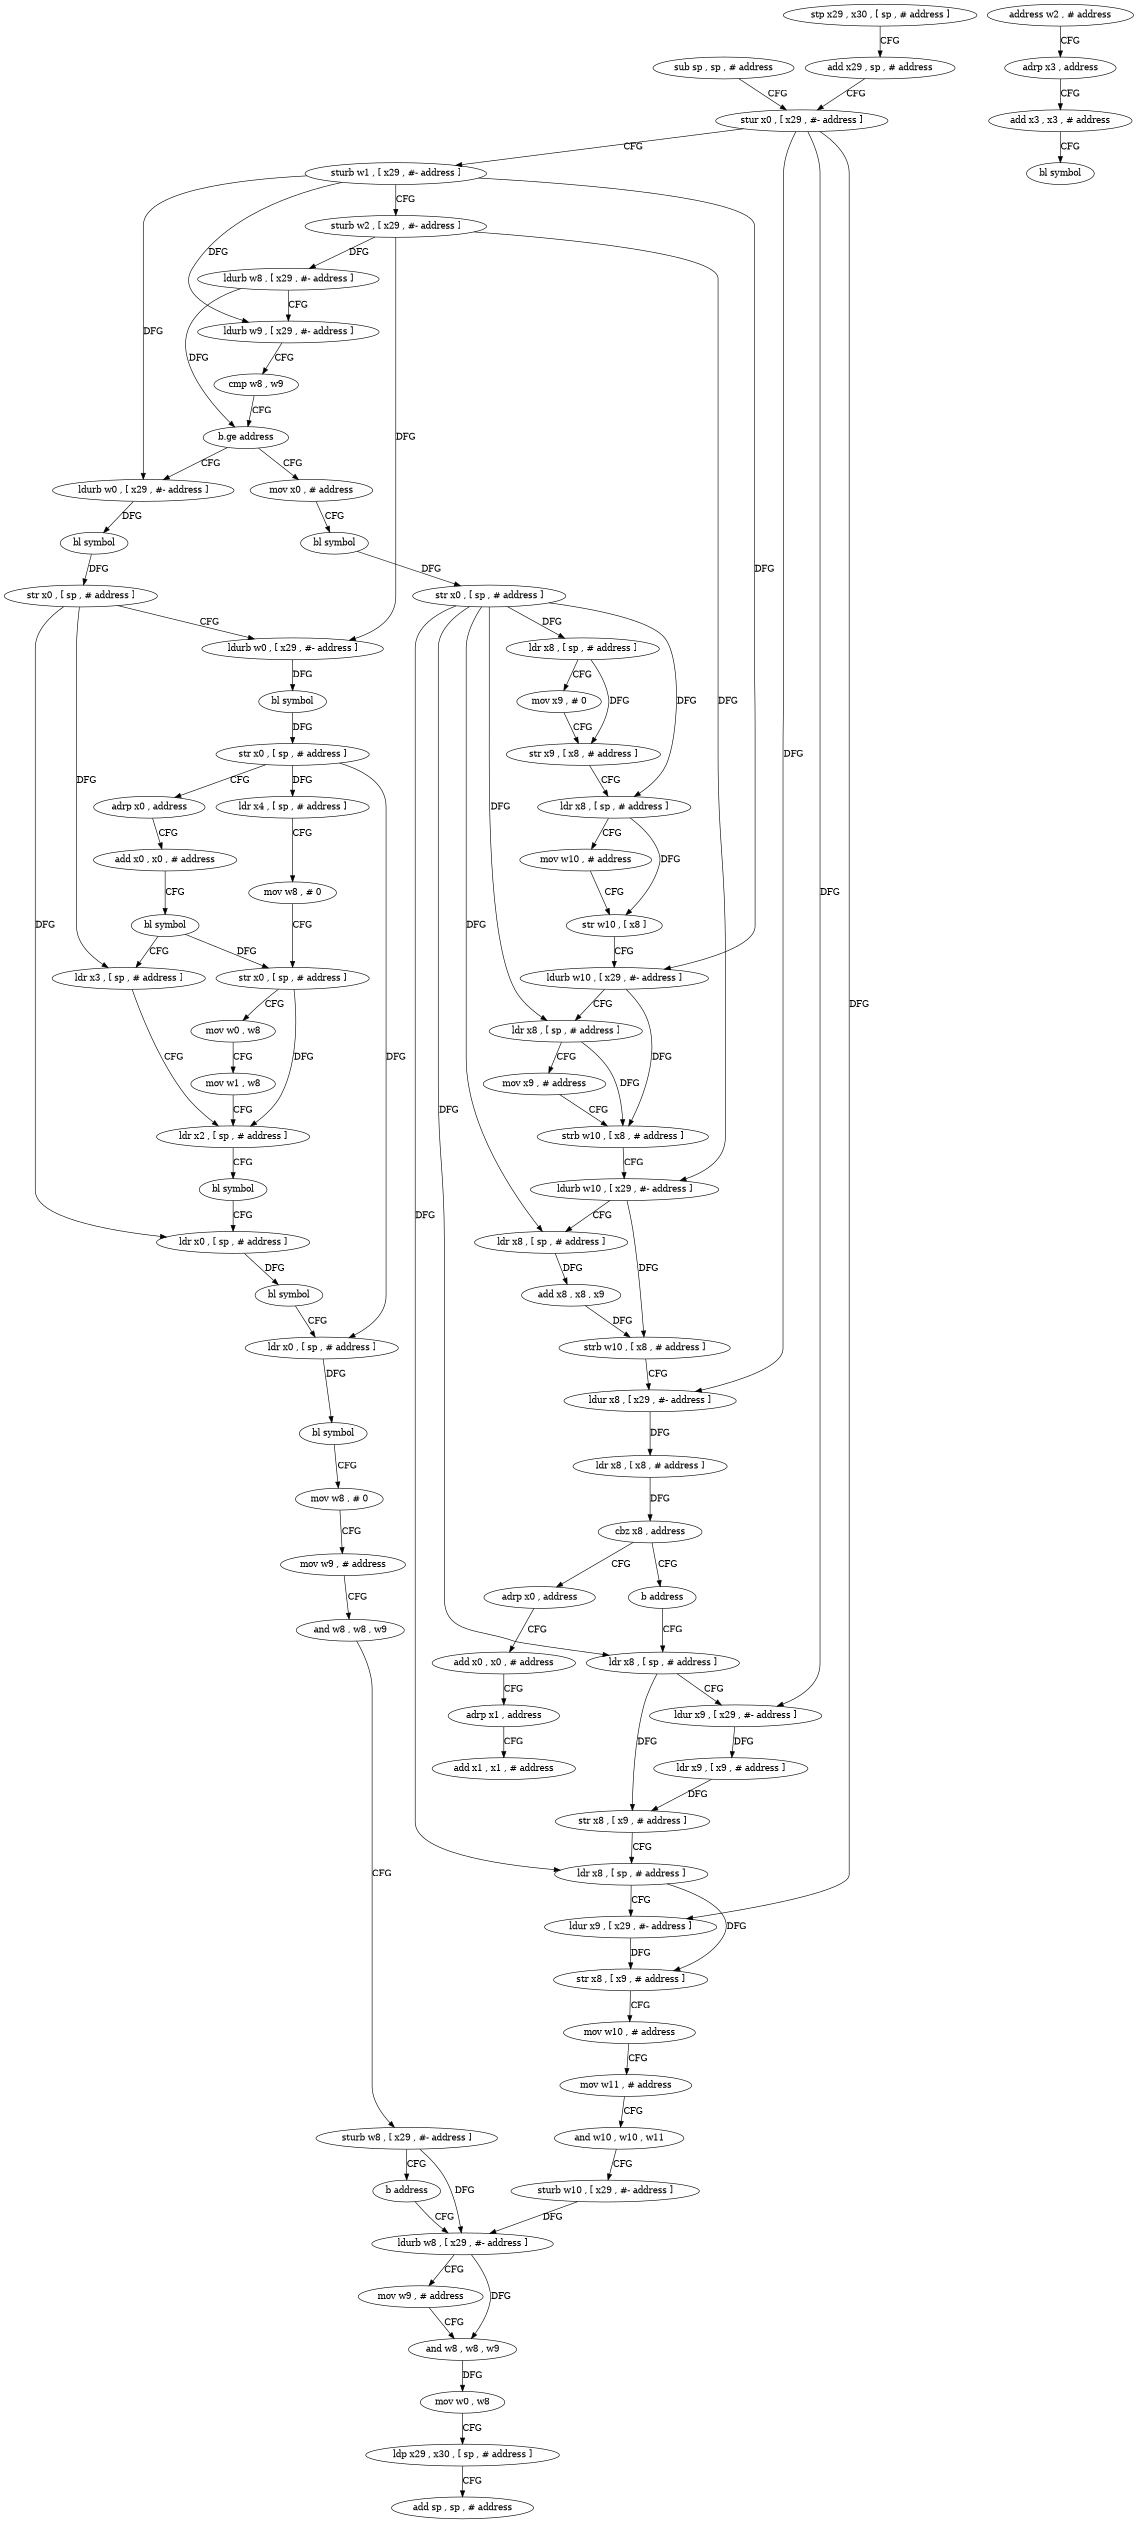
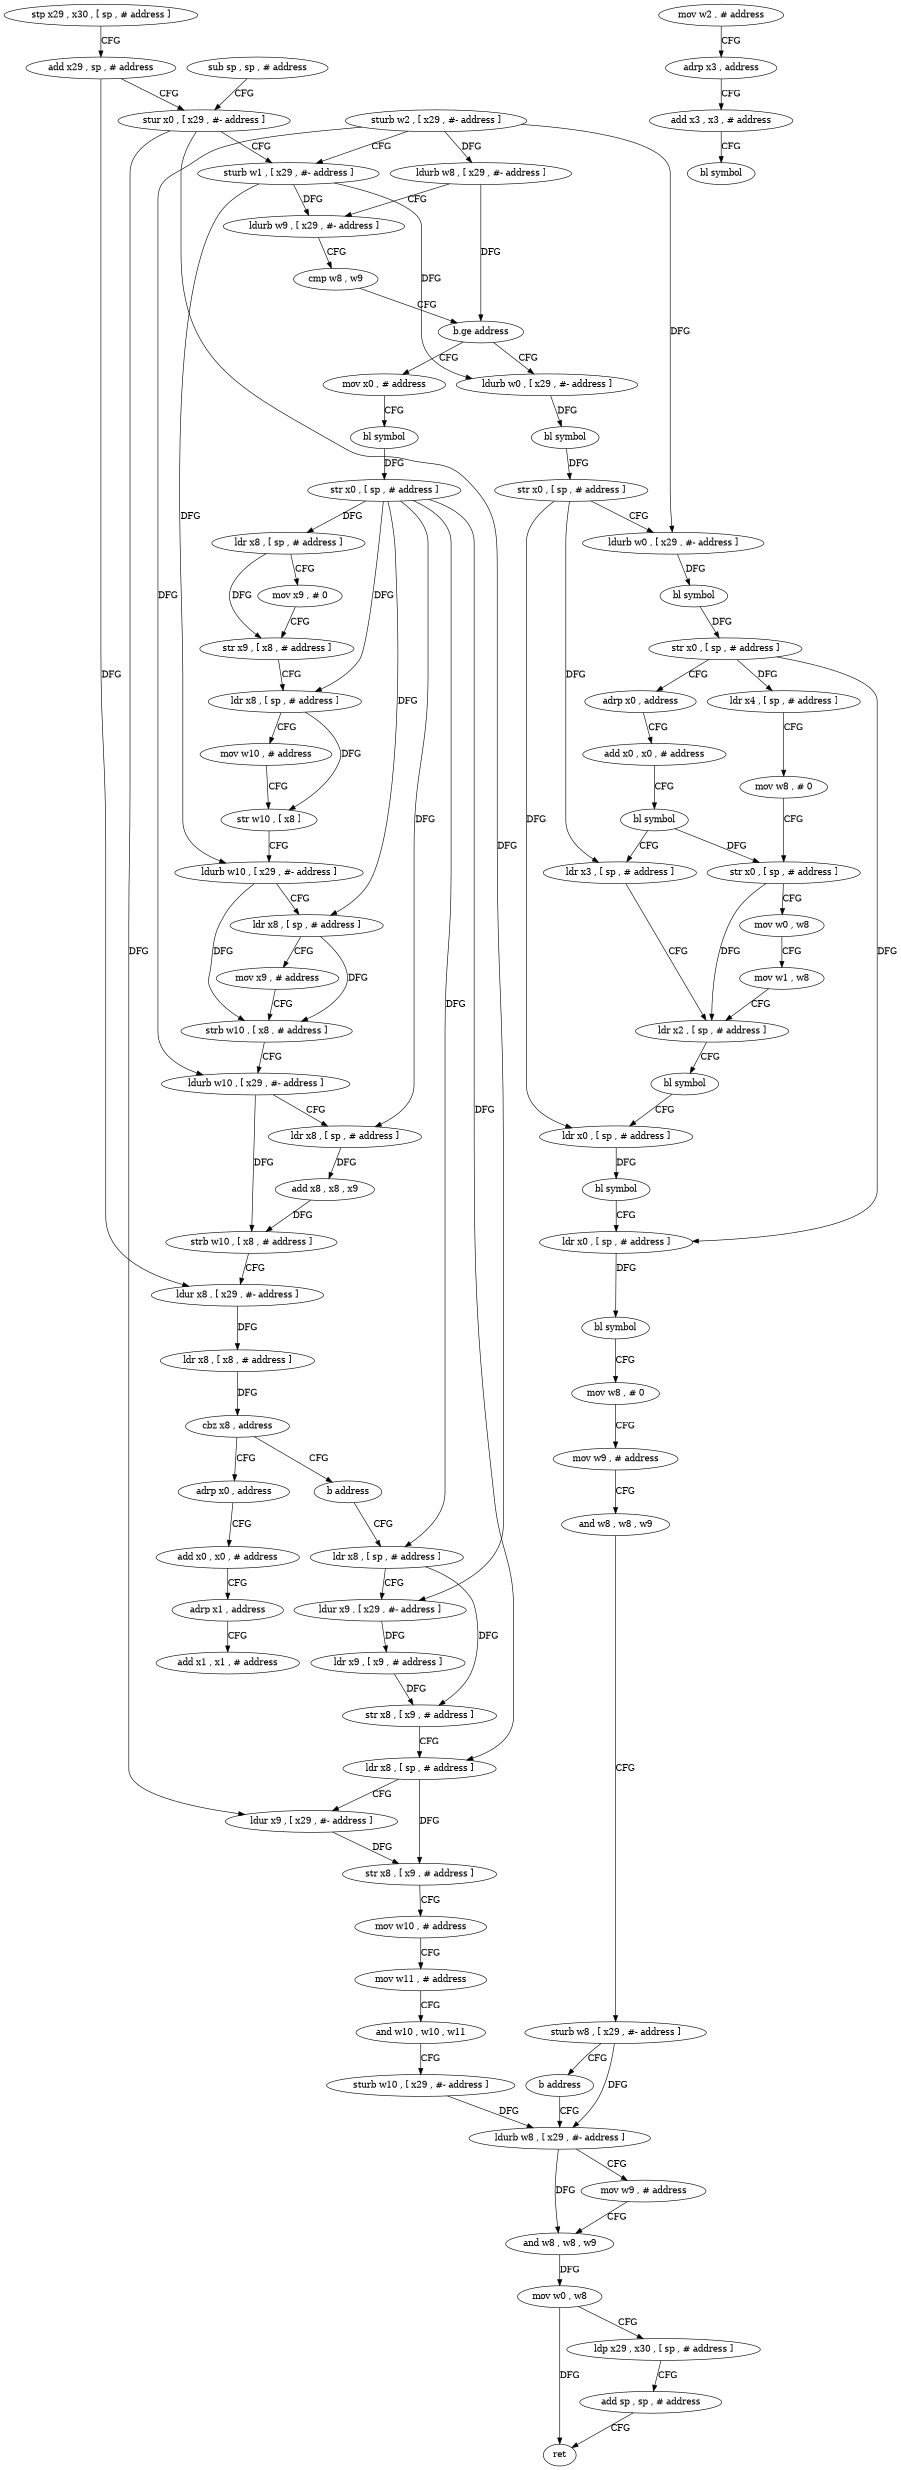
(1060, 15) -> (721, 15)
(396, 197) -> (365, 146)
(783, 787) -> (102, 703)
none -> (560, 2455)
